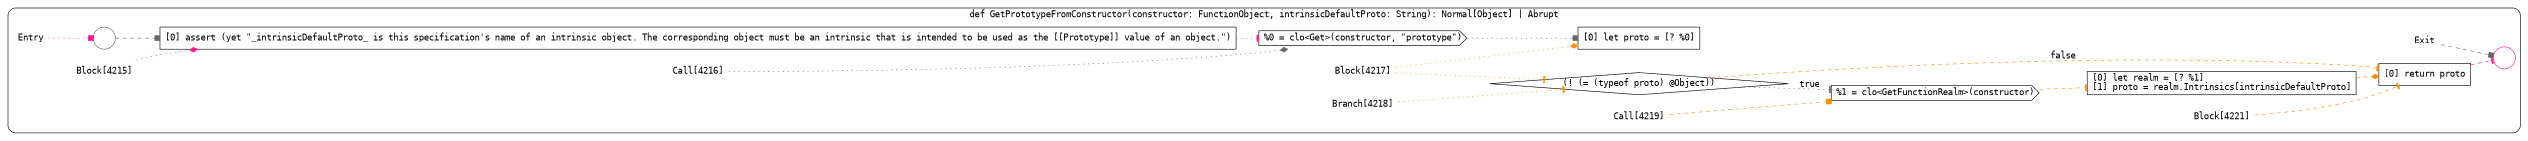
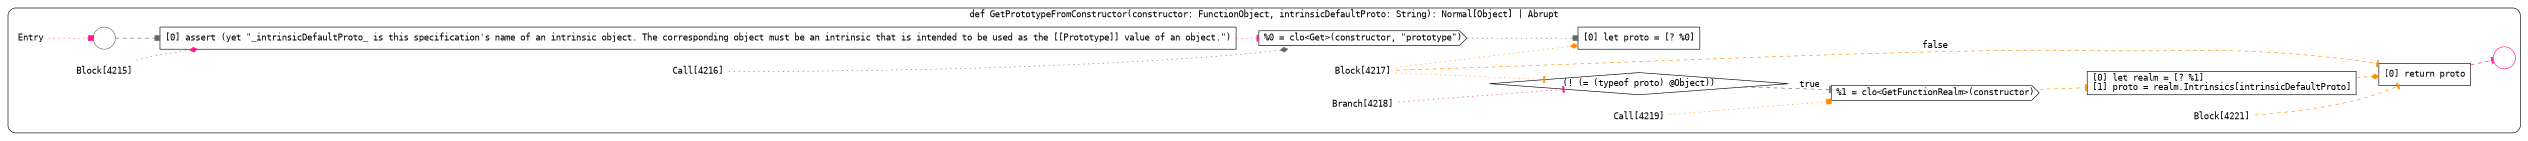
(2425, 41) -> none
(2043, 61) -> (1886, 53)
(1786, 88) -> (1786, 88)
(1480, 96) -> (1480, 96)
(1747, 108) -> (1747, 108)
